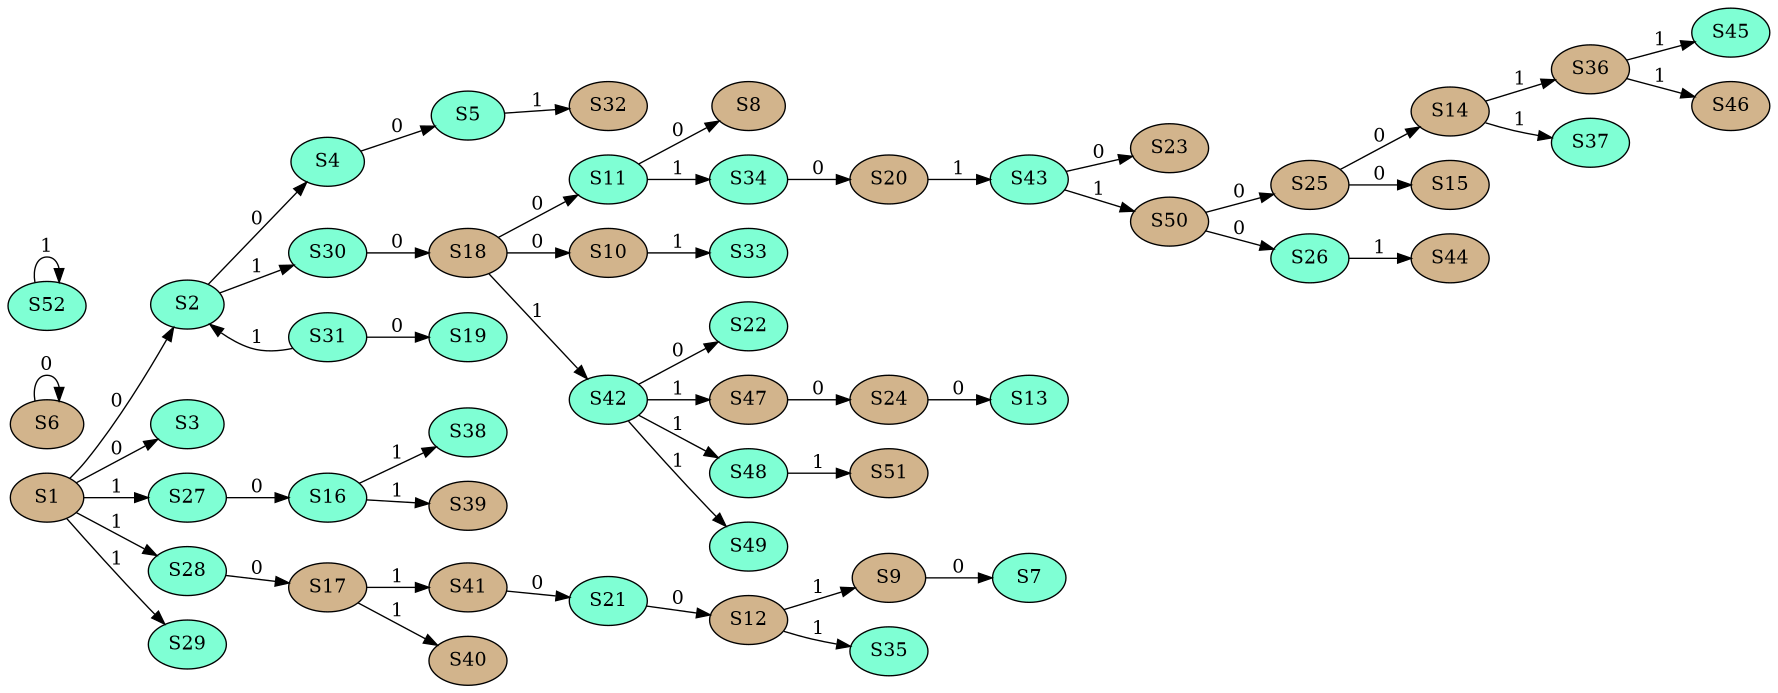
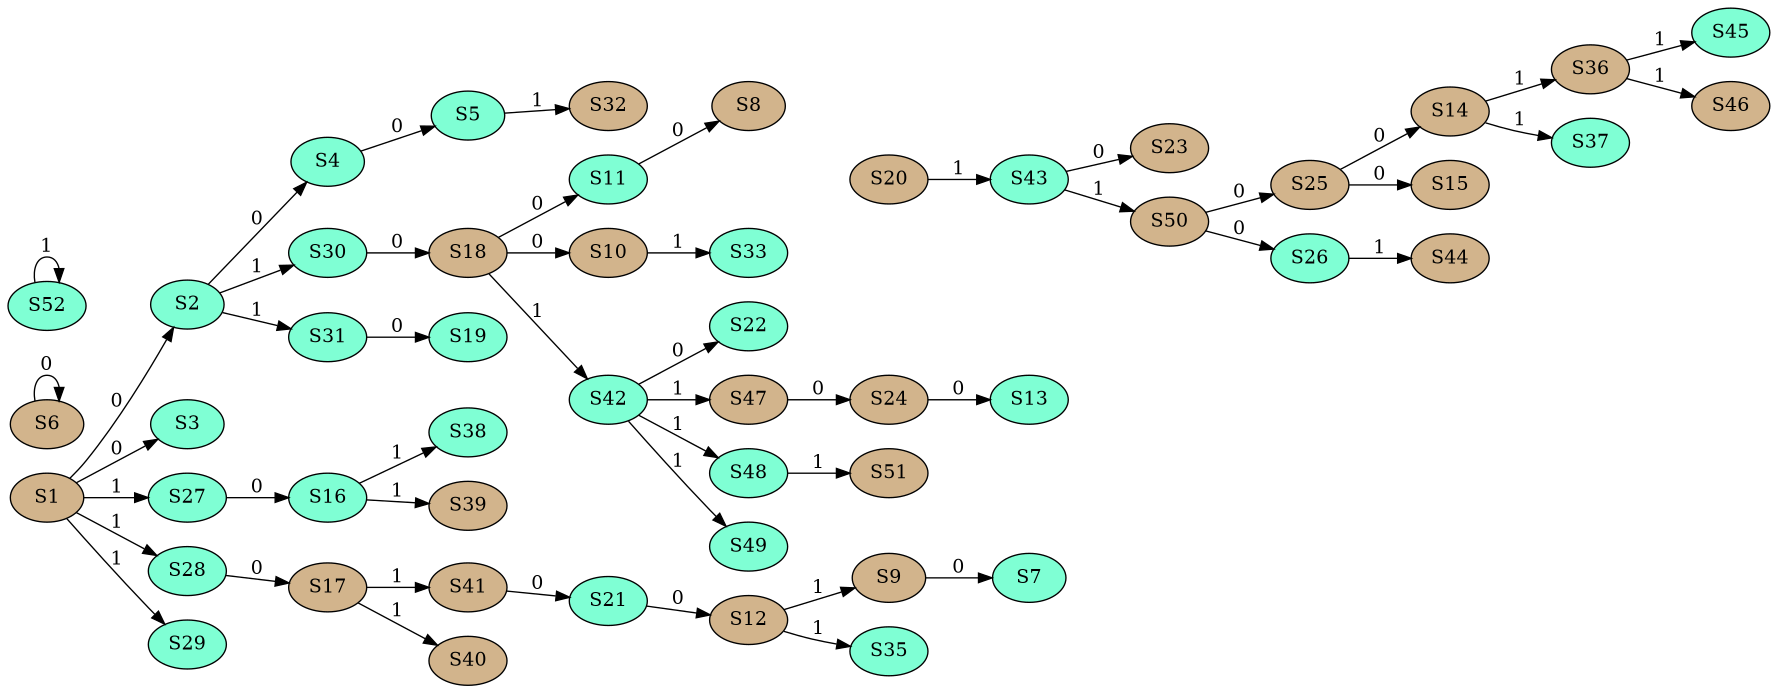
(749, 179) -> none
(255, 349) -> (250, 319)
